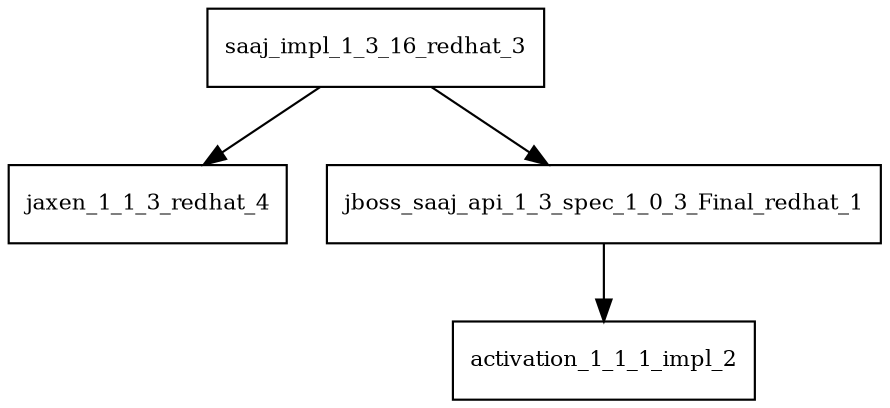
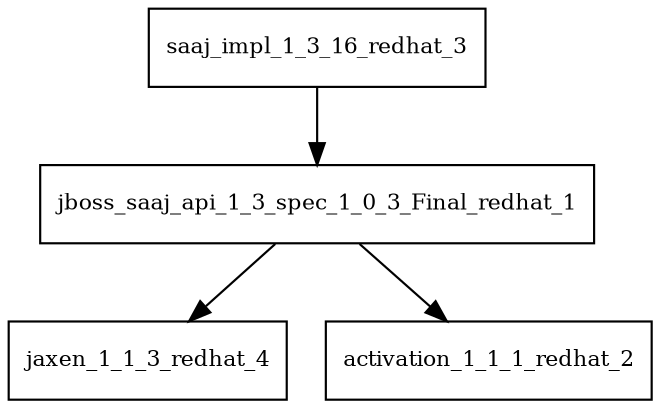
(271, 120) -> (241, 275)
(604, 361) -> (489, 361)
